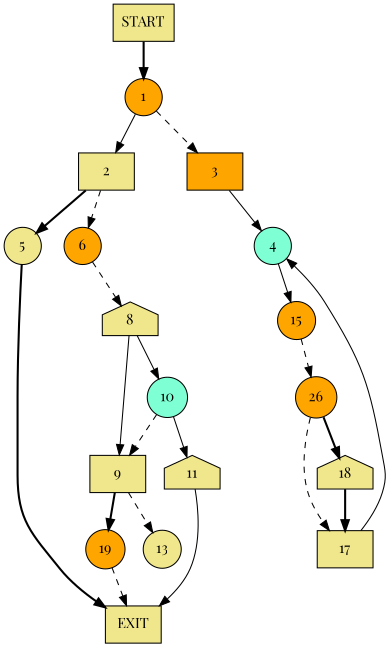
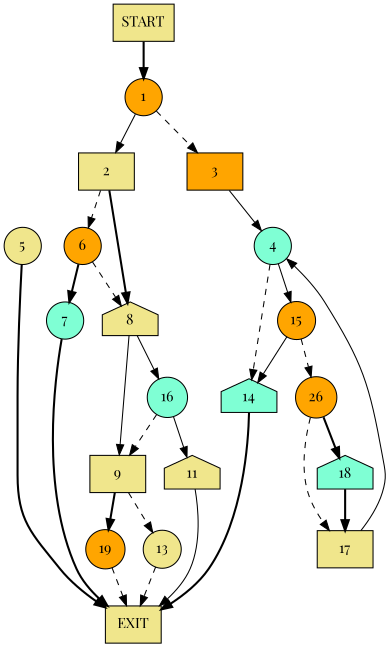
(65, 208) -> (118, 241)
none -> (65, 321)
(167, 397) -> (167, 397)
none -> (249, 397)
(345, 474) -> (345, 474)
none -> (150, 582)
